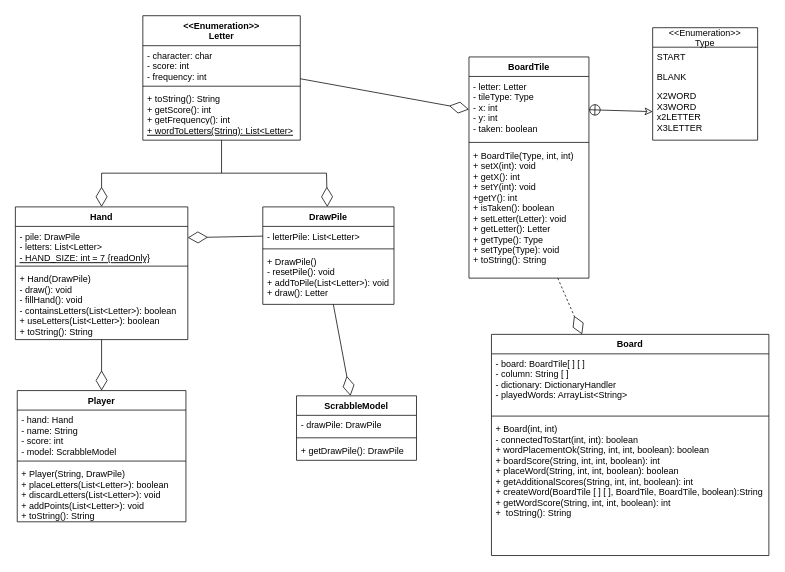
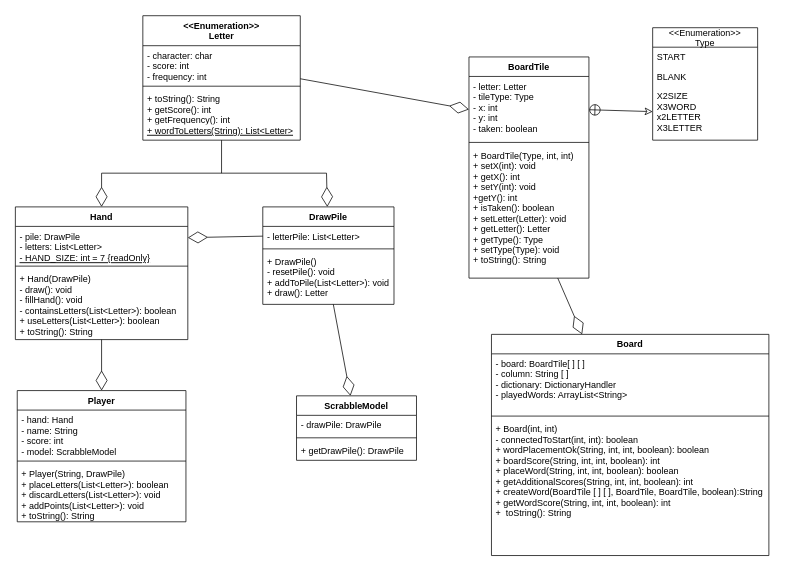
(672, 96) -> (672, 96)
(566, 298) -> (566, 298)
